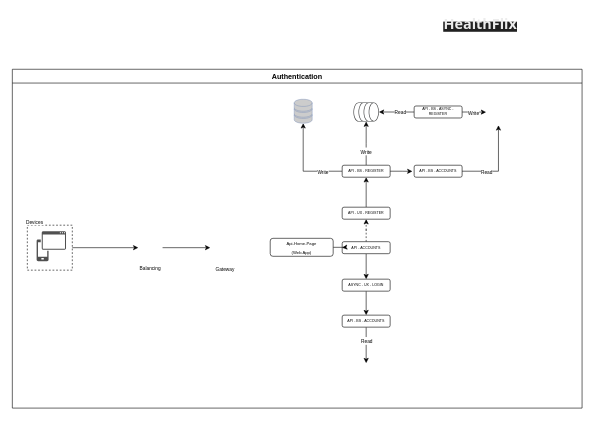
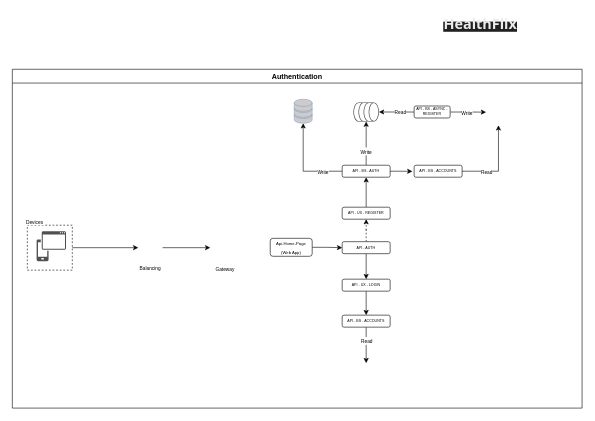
(438, 112) -> (432, 112)
(366, 171) -> (366, 171)
(302, 247) -> (291, 247)
(366, 248) -> (366, 248)
(366, 285) -> (366, 285)
